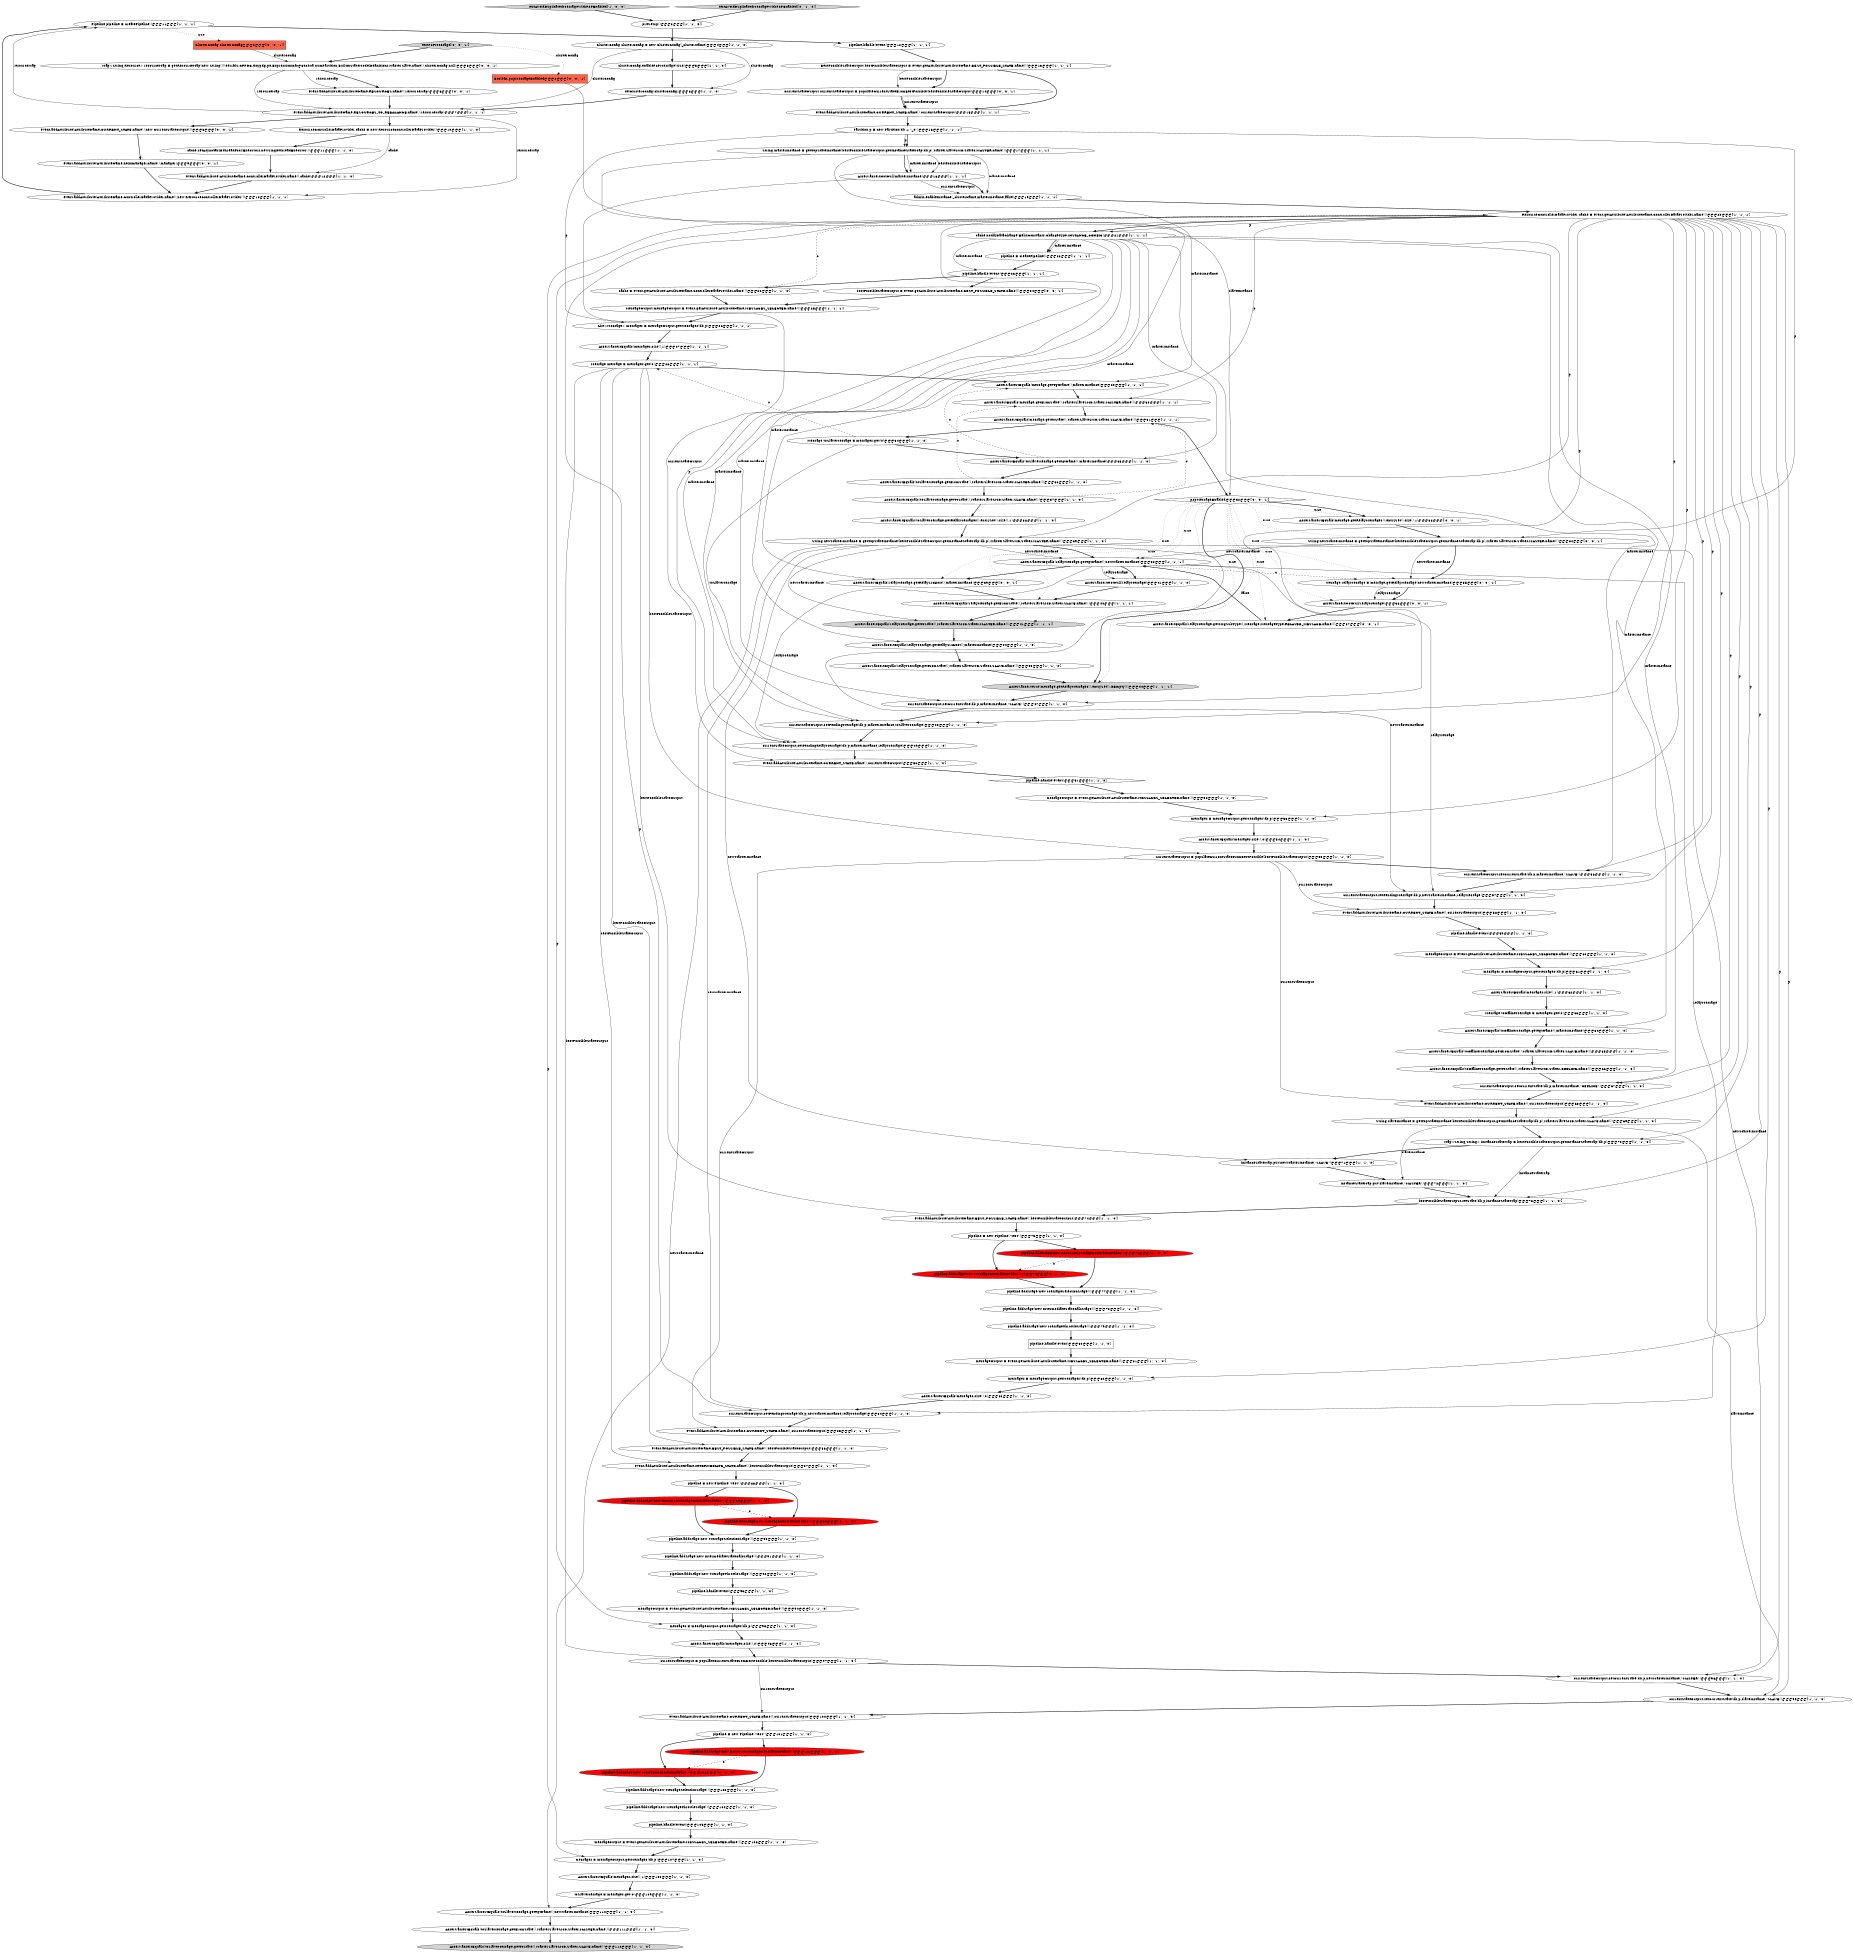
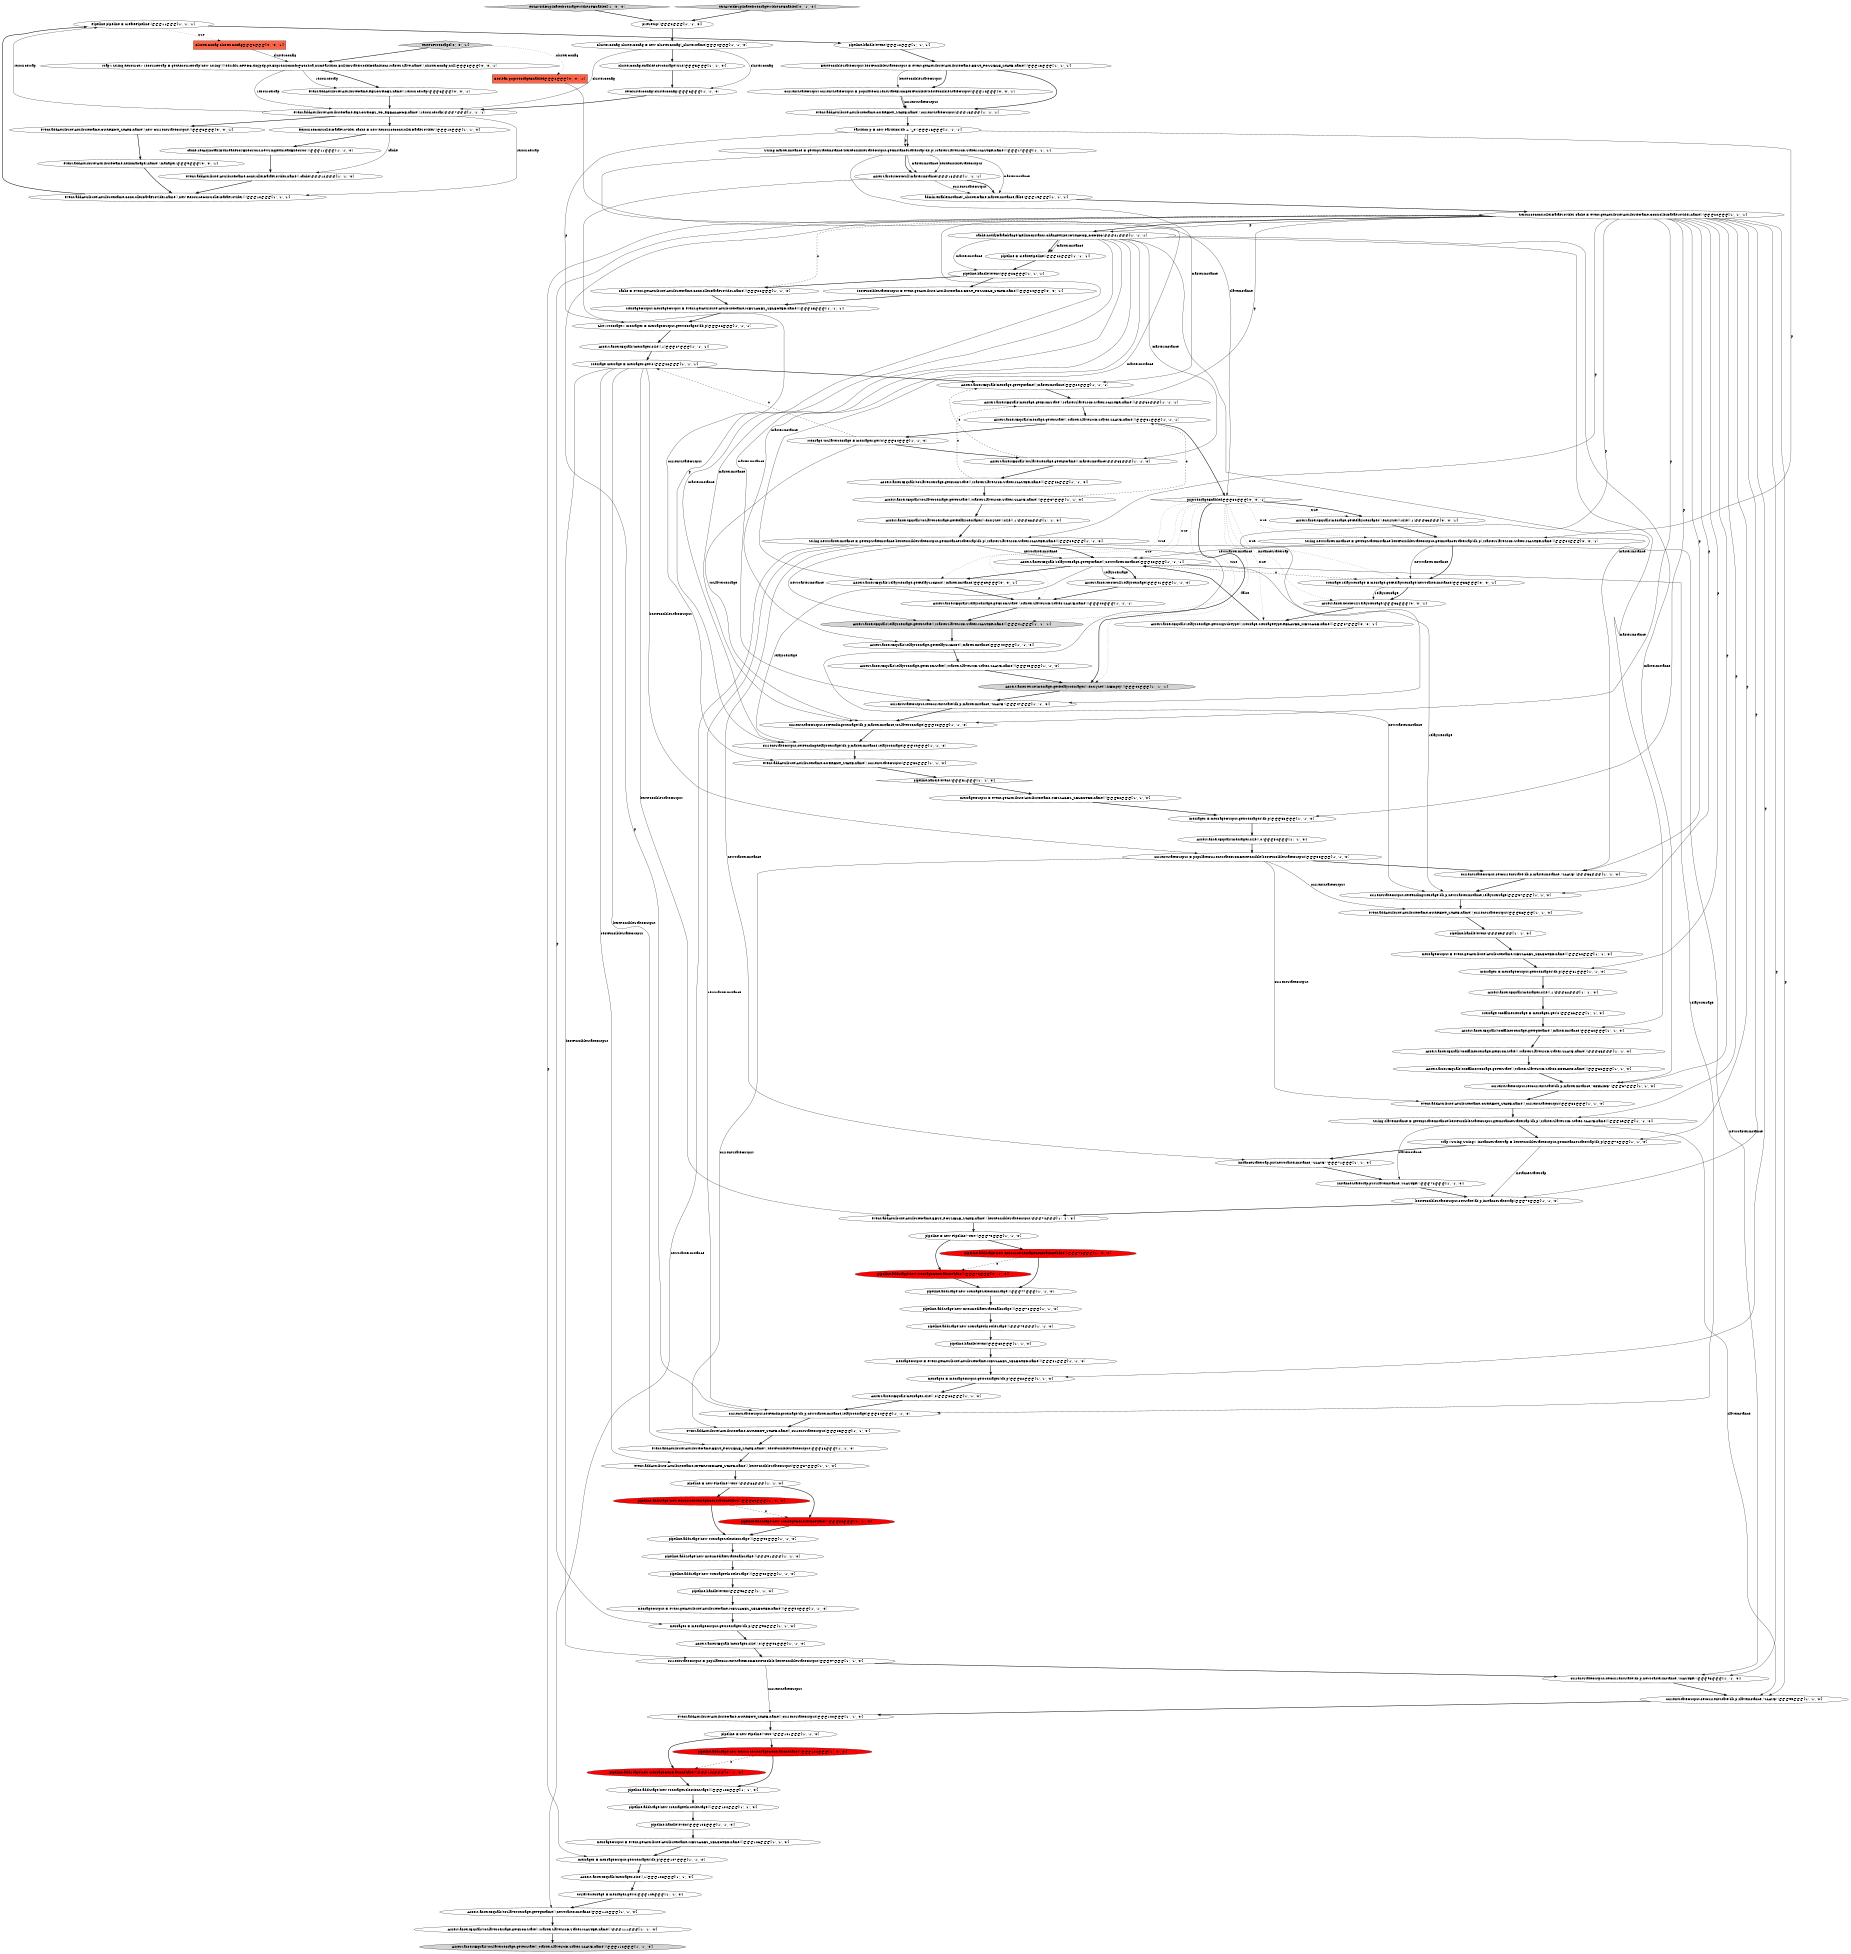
(1269, 552) -> (1273, 552)
(1071, 1344) -> (991, 1344)
